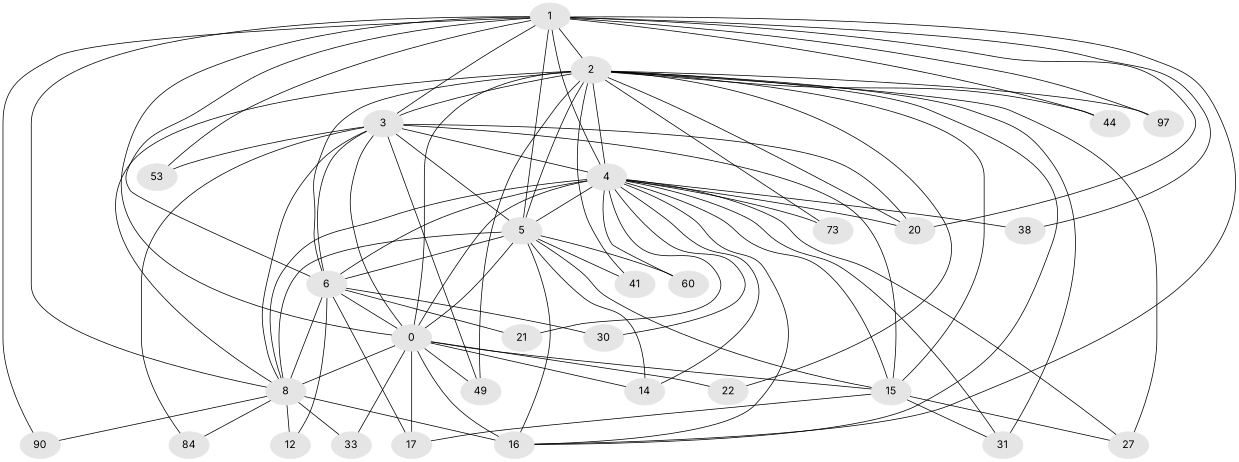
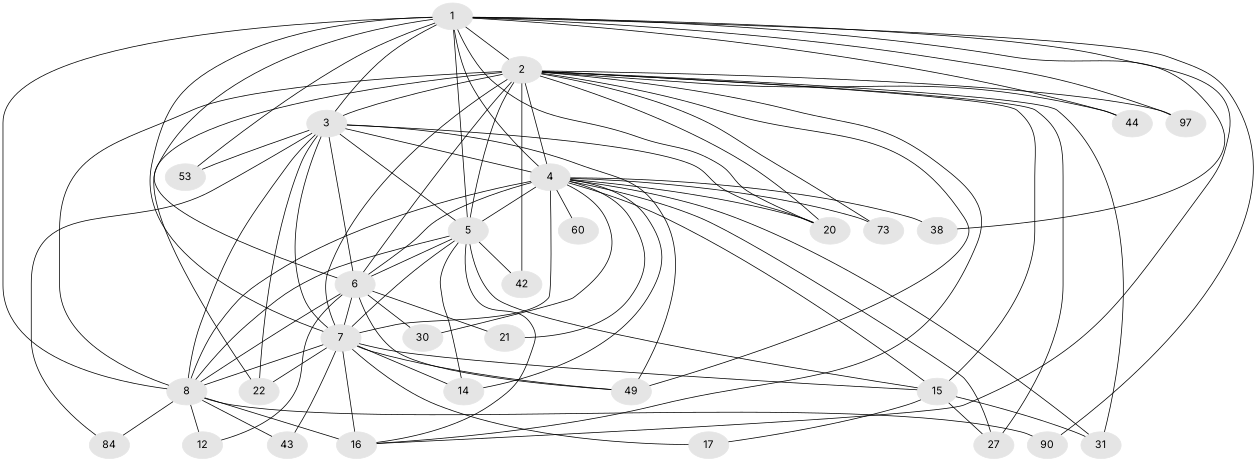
(721, 163) -> (277, 247)
(614, 255) -> none
(635, 284) -> (522, 284)
(412, 338) -> (341, 338)
(785, 355) -> none
(369, 365) -> (469, 373)
(351, 445) -> (287, 445)
